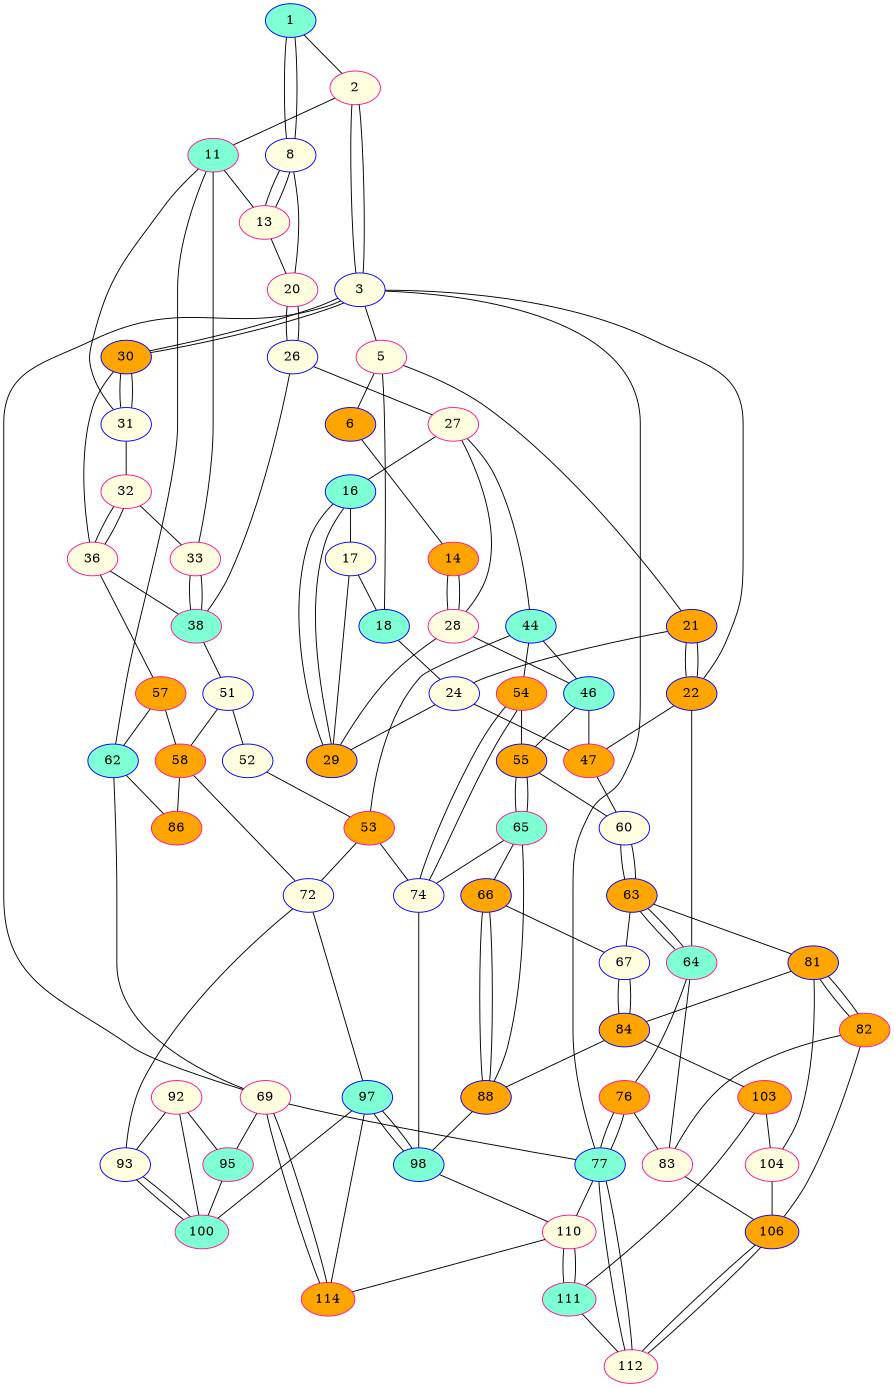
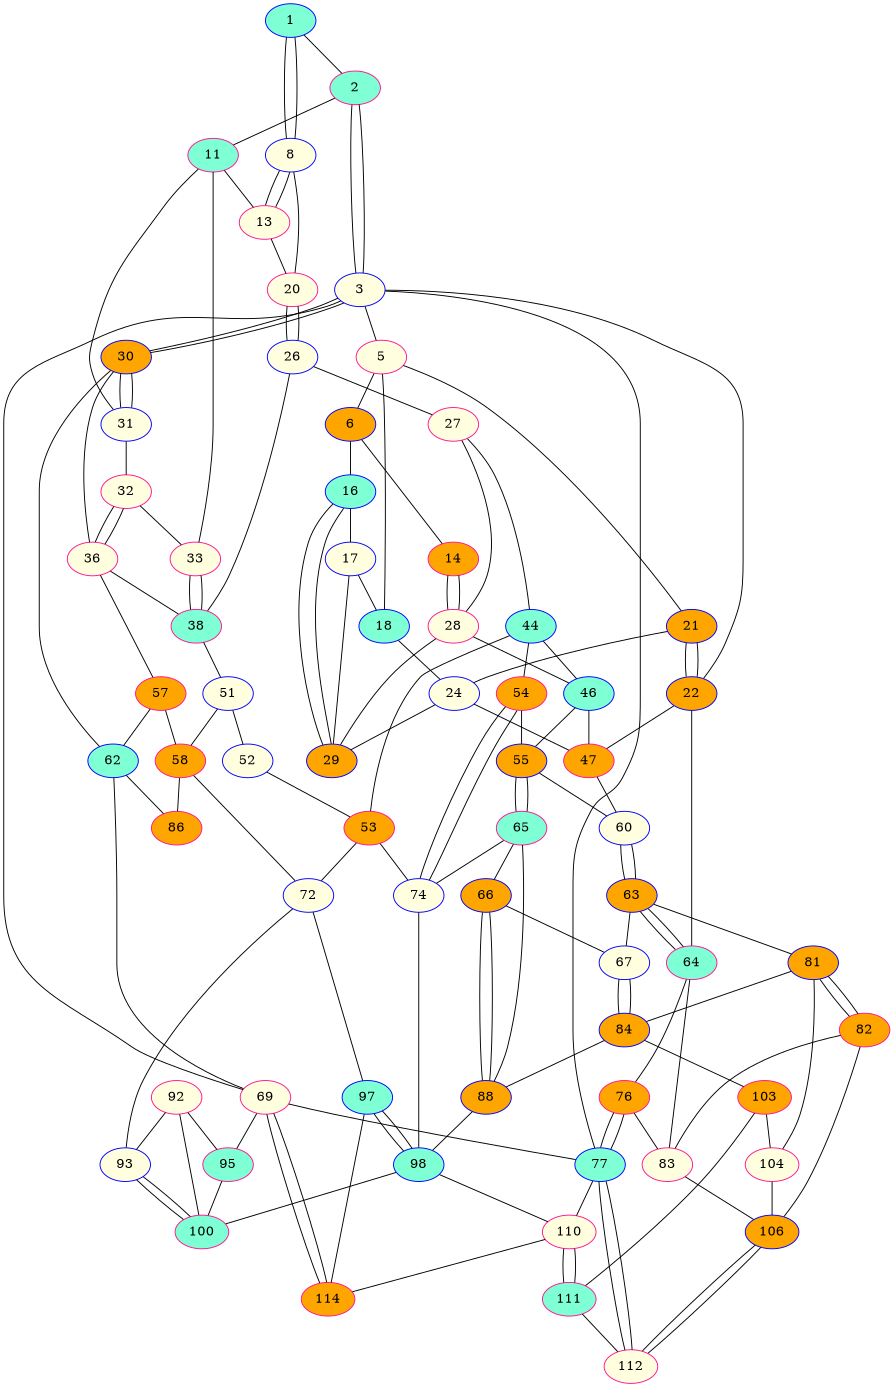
(355, 88) -> (355, 88)
(402, 458) -> (351, 458)
(175, 459) -> (39, 555)
(275, 1173) -> (311, 1198)
